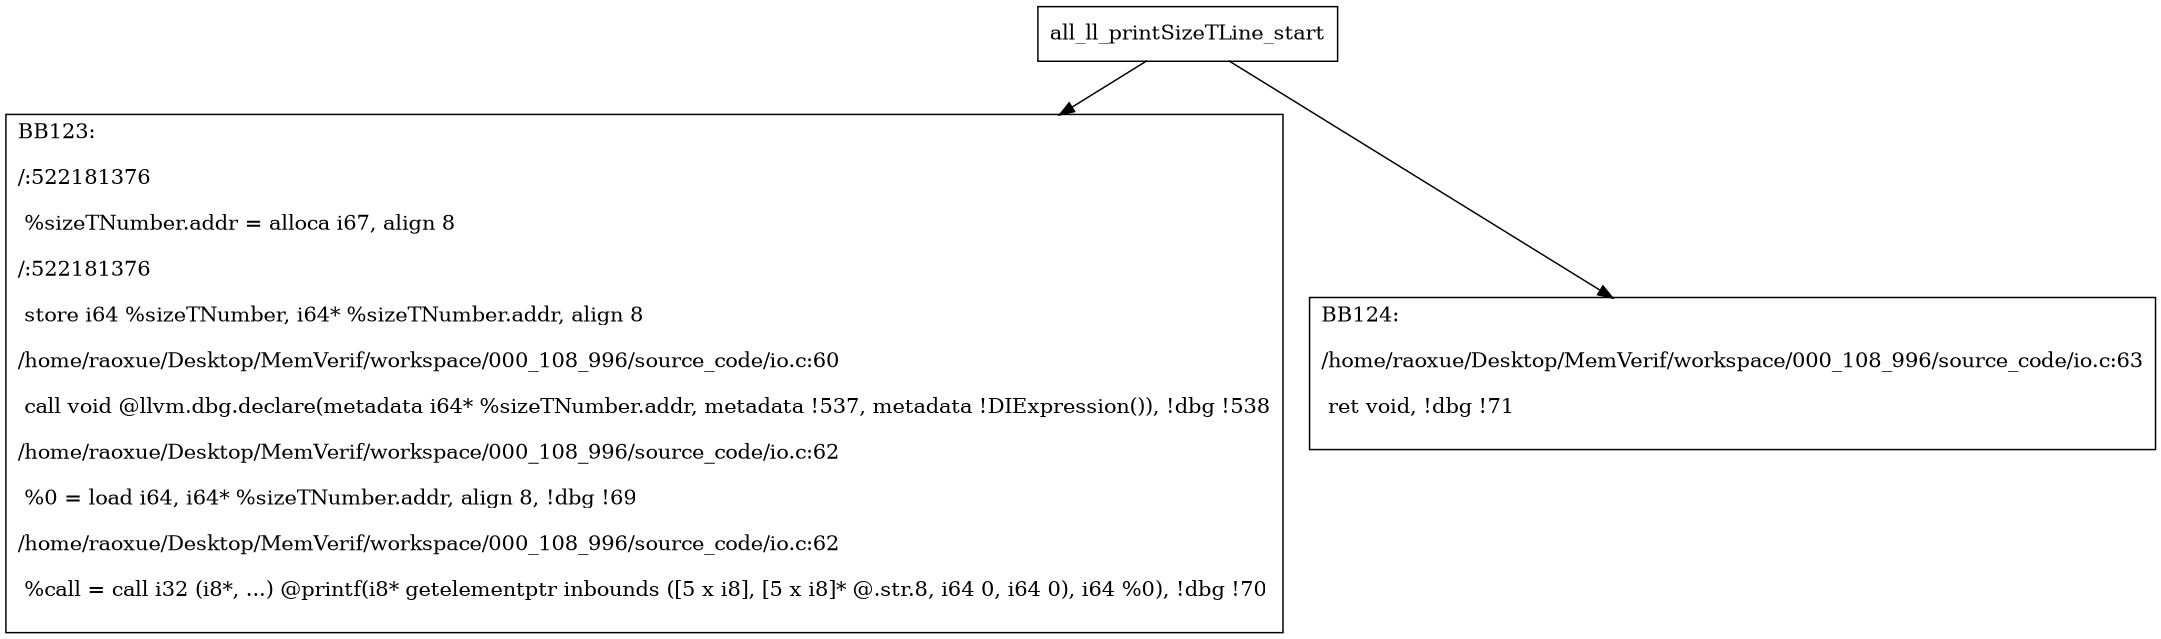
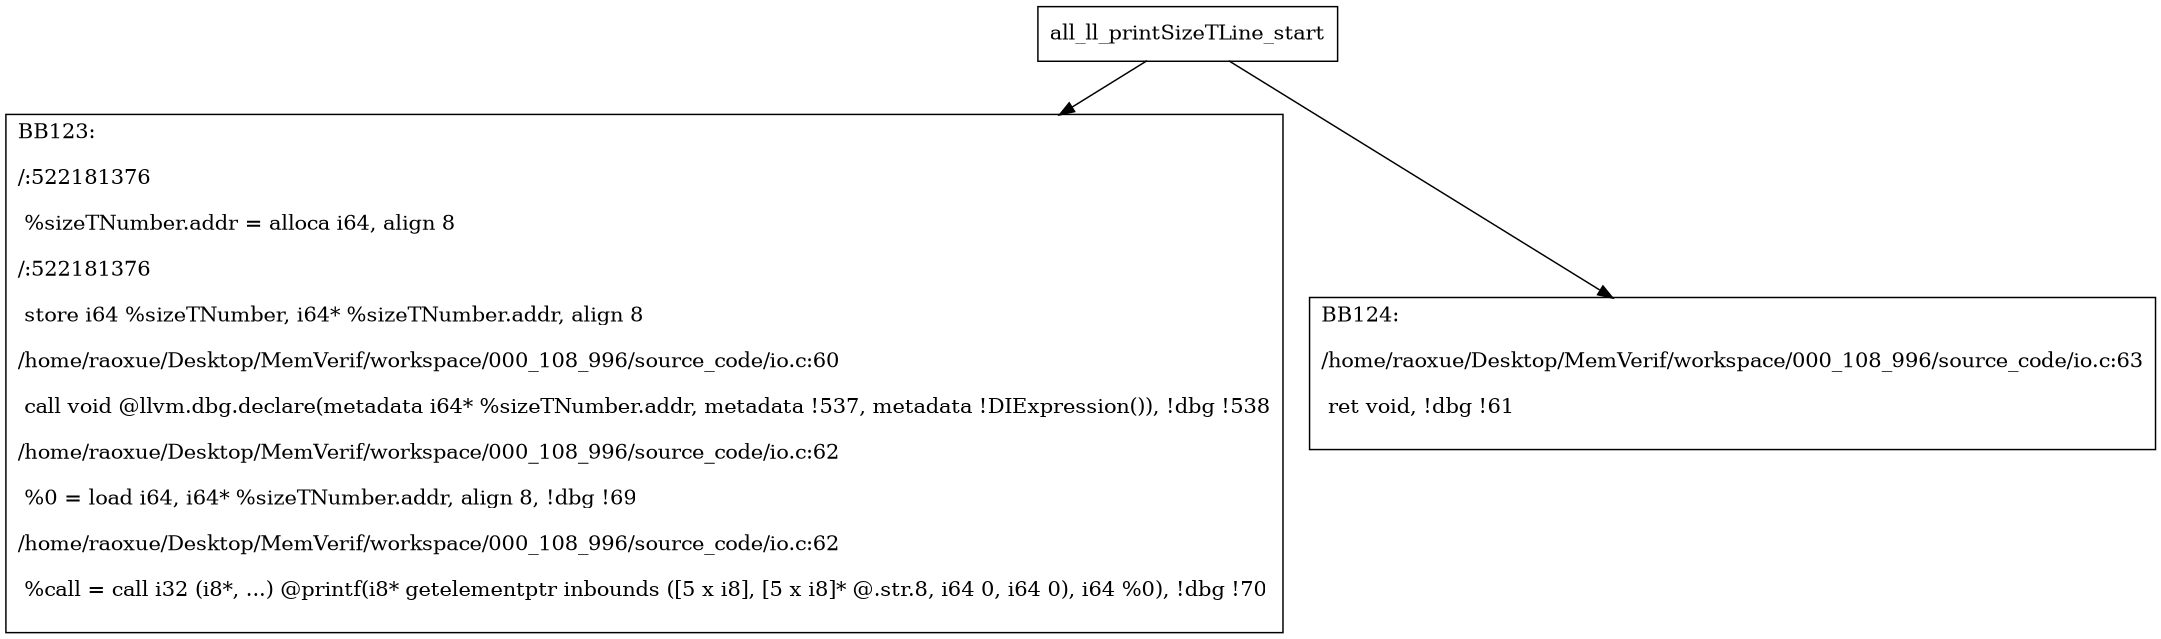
(237, 224) -> (237, 224)
(1418, 407) -> (1418, 407)
